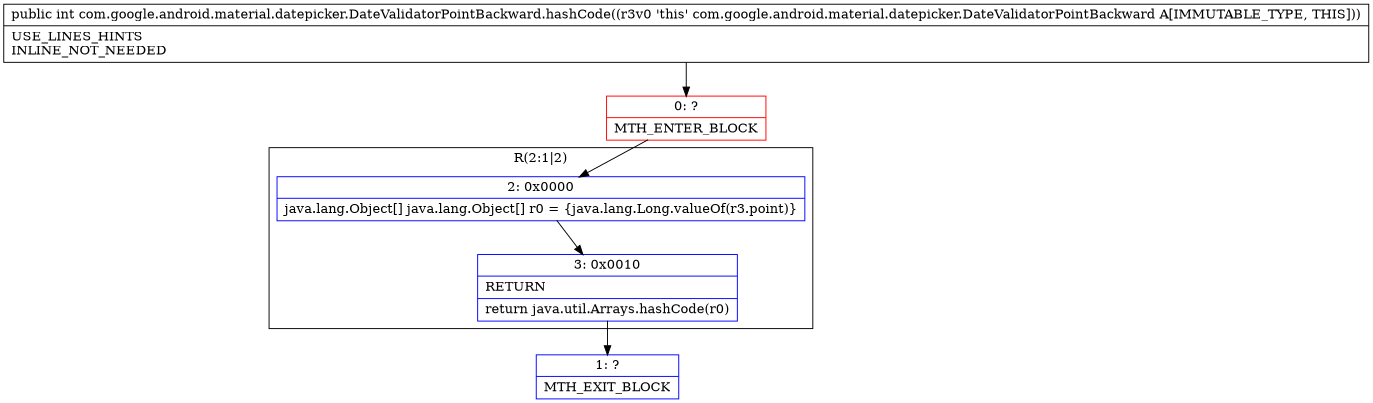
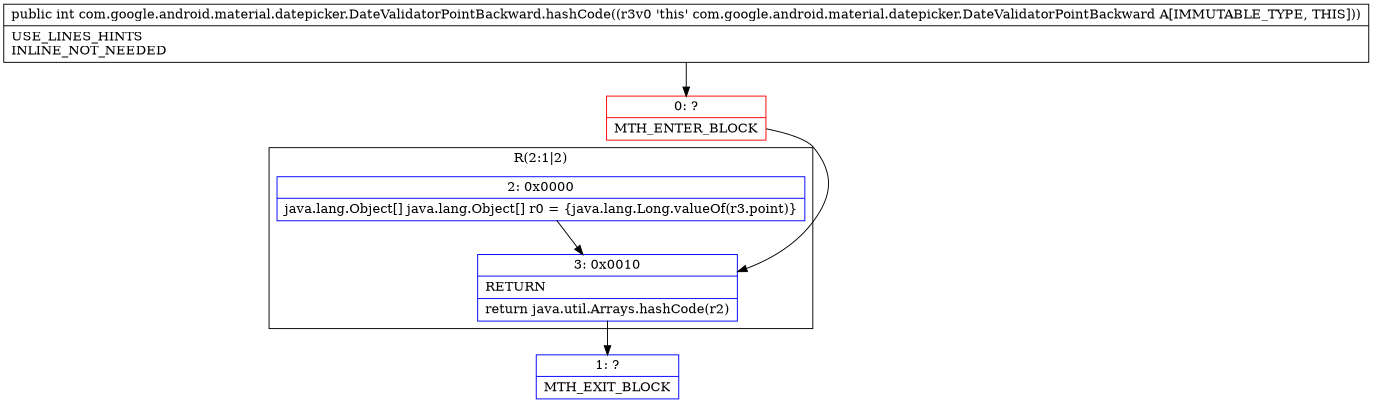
(618, 156) -> (825, 200)
(608, 309) -> (608, 309)
